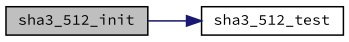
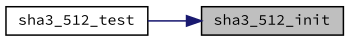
(167, 21) -> (167, 21)
